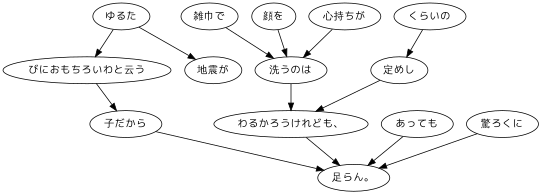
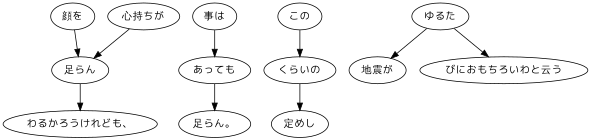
(210, 16) -> none
none -> (215, 16)
none -> (300, 16)
(291, 70) -> (80, 70)
(351, 94) -> none
(126, 124) -> none
(502, 124) -> none
(320, 149) -> none
